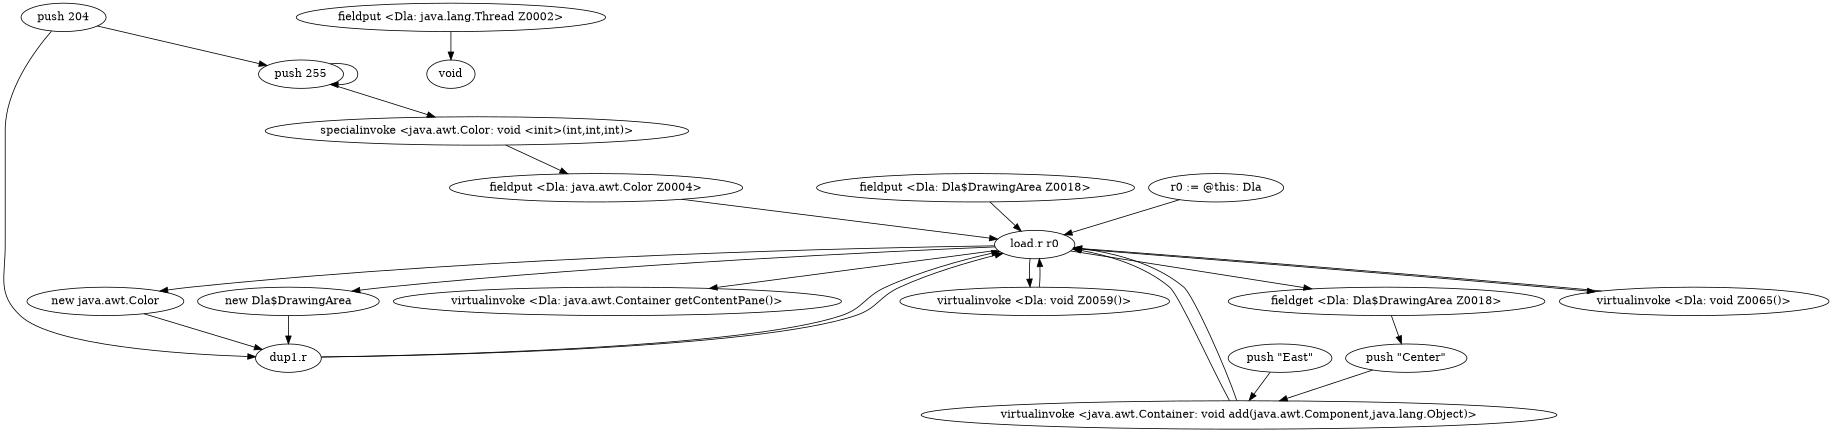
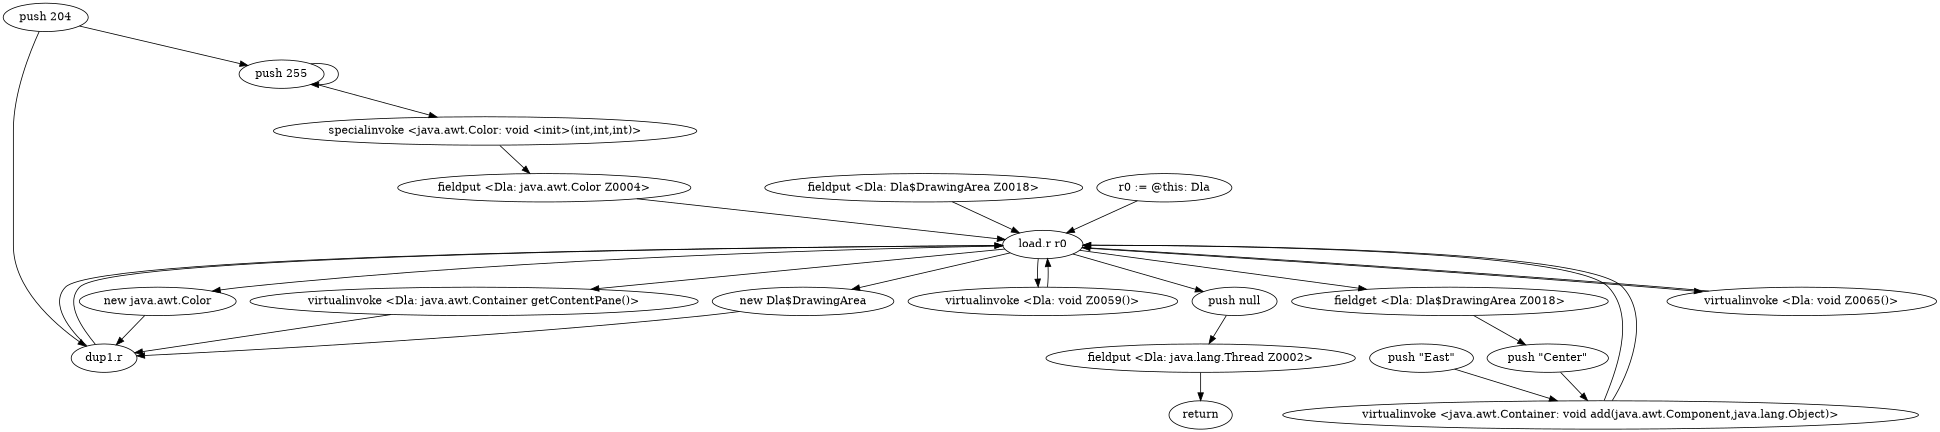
(451, 74) -> (1201, 415)
none -> (1235, 301)
none -> (267, 333)
